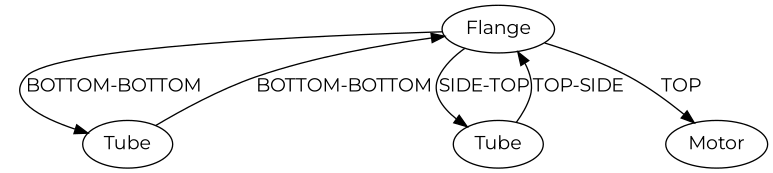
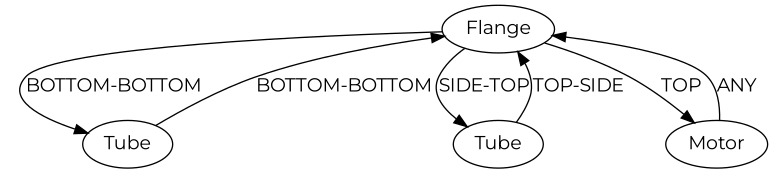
none -> (661, 55)
